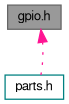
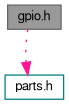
(43, 59) -> (26, 46)
